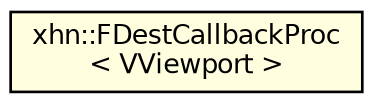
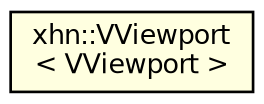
(186, 52) -> (132, 52)
